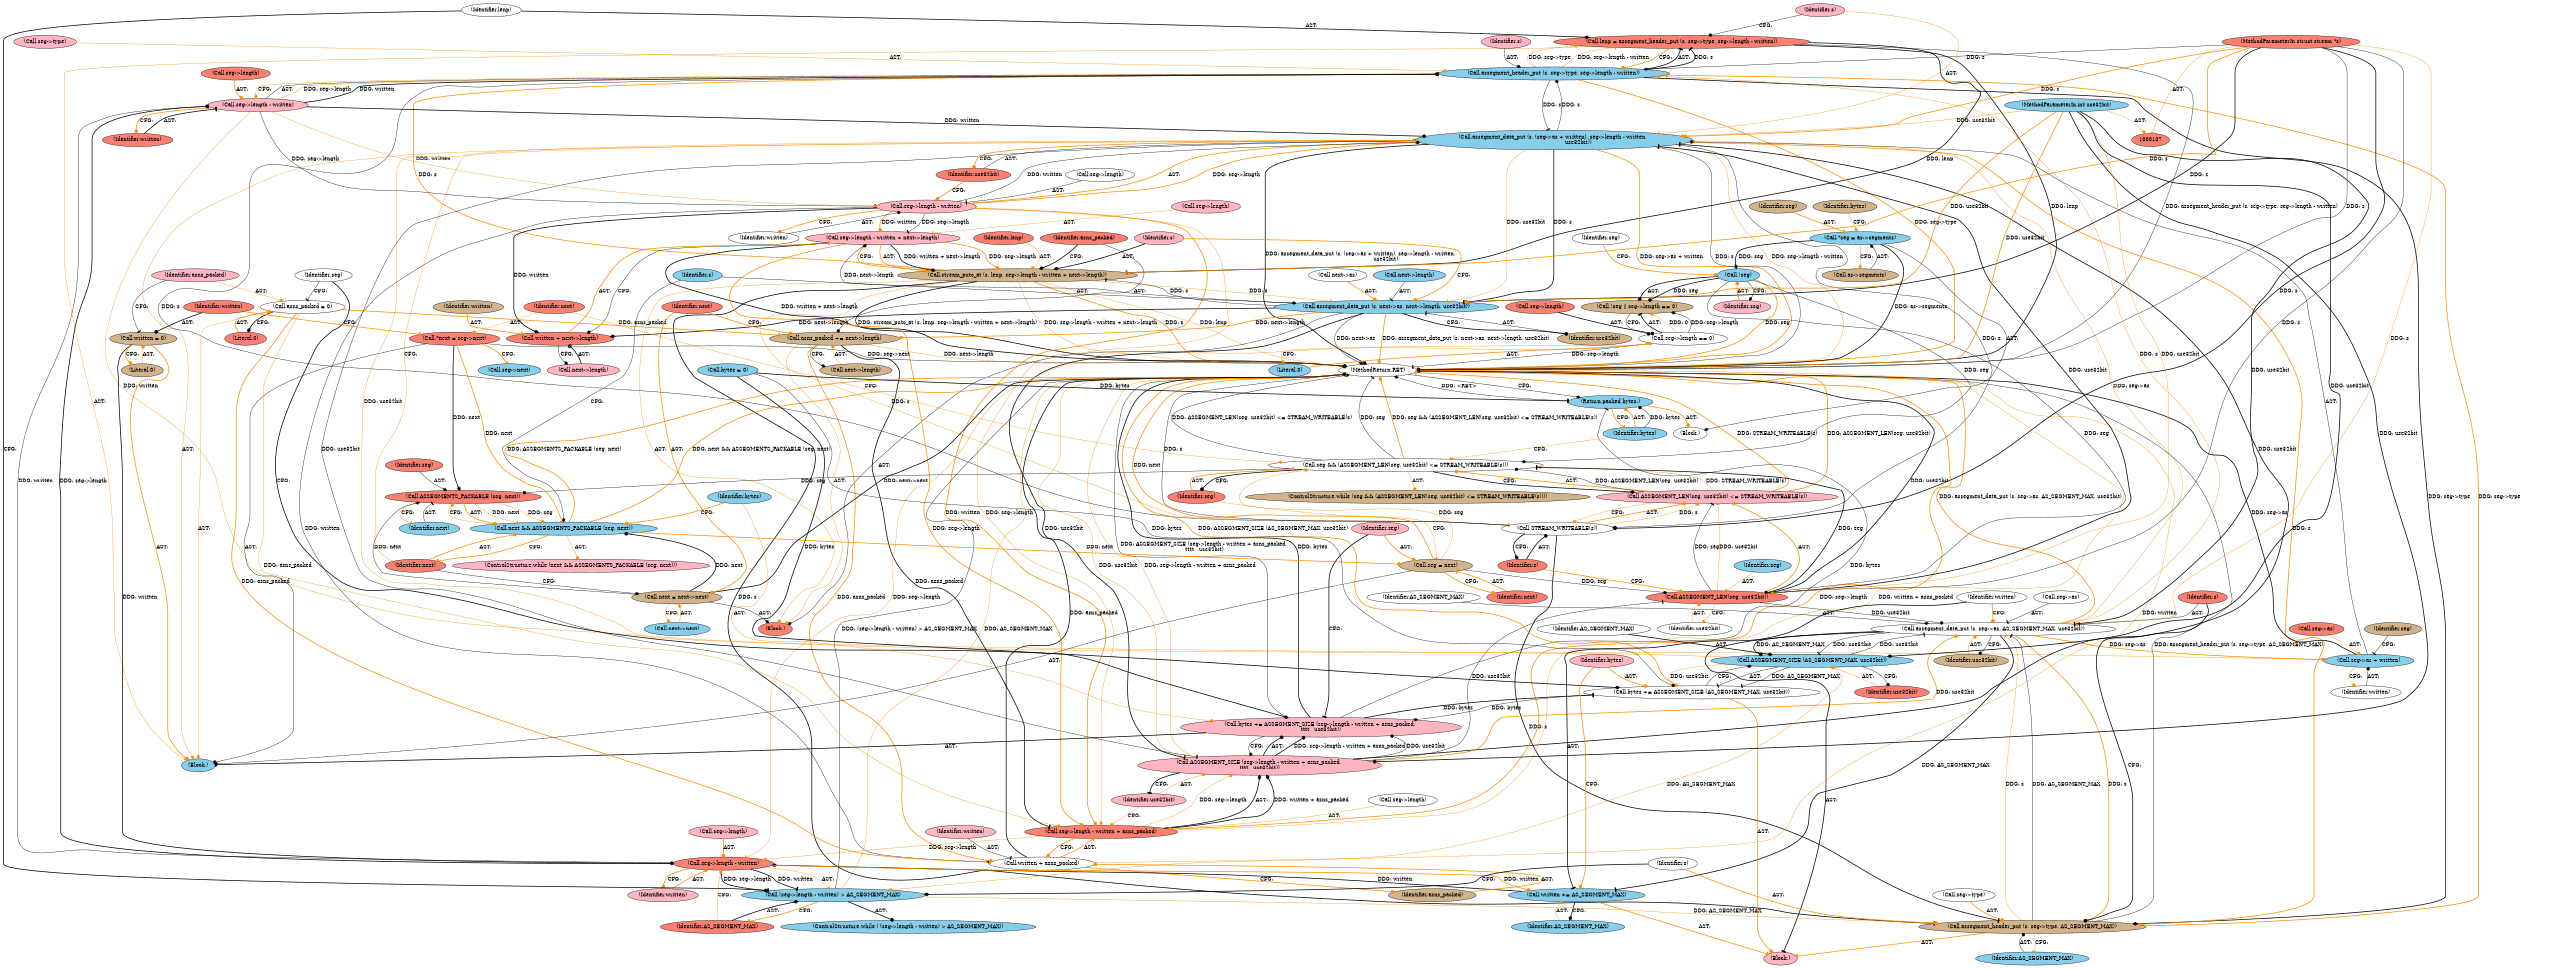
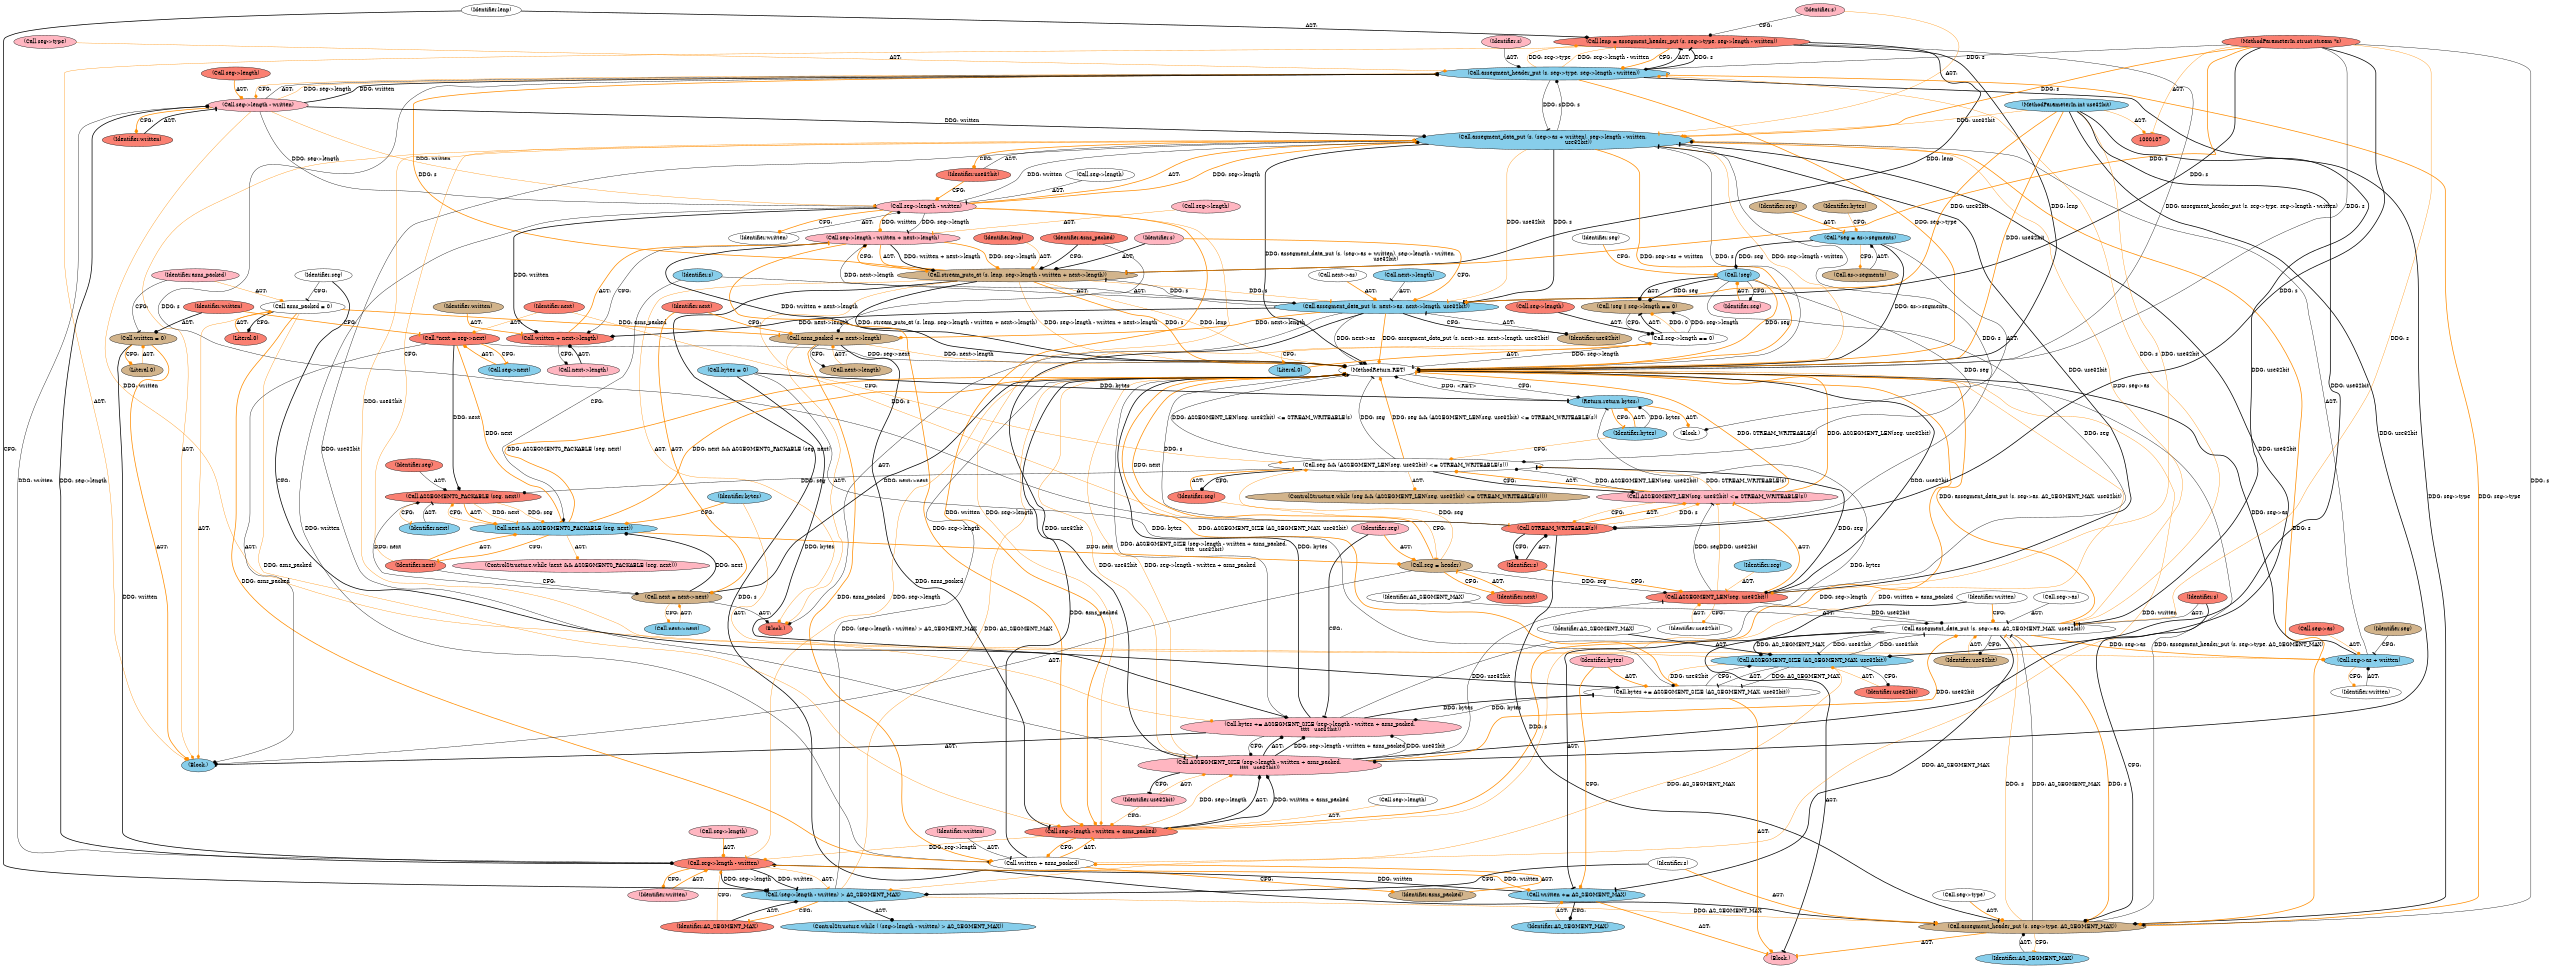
none -> (481, 357)
(1611, 402) -> (1611, 402)
(2215, 431) -> (2531, 588)
(1557, 529) -> (1557, 529)
(1436, 566) -> (1436, 566)
(1378, 904) -> (1378, 904)
